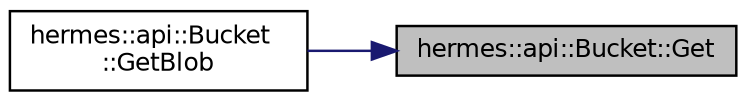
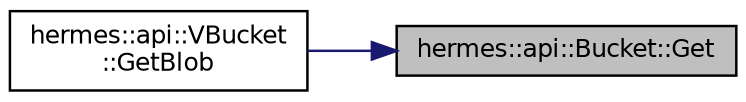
(159, 51) -> (159, 51)
